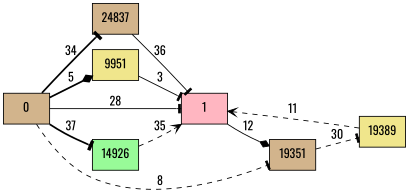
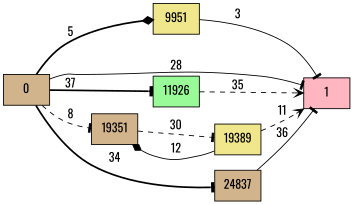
(243, 134) -> (178, 159)
(116, 155) -> (176, 92)
